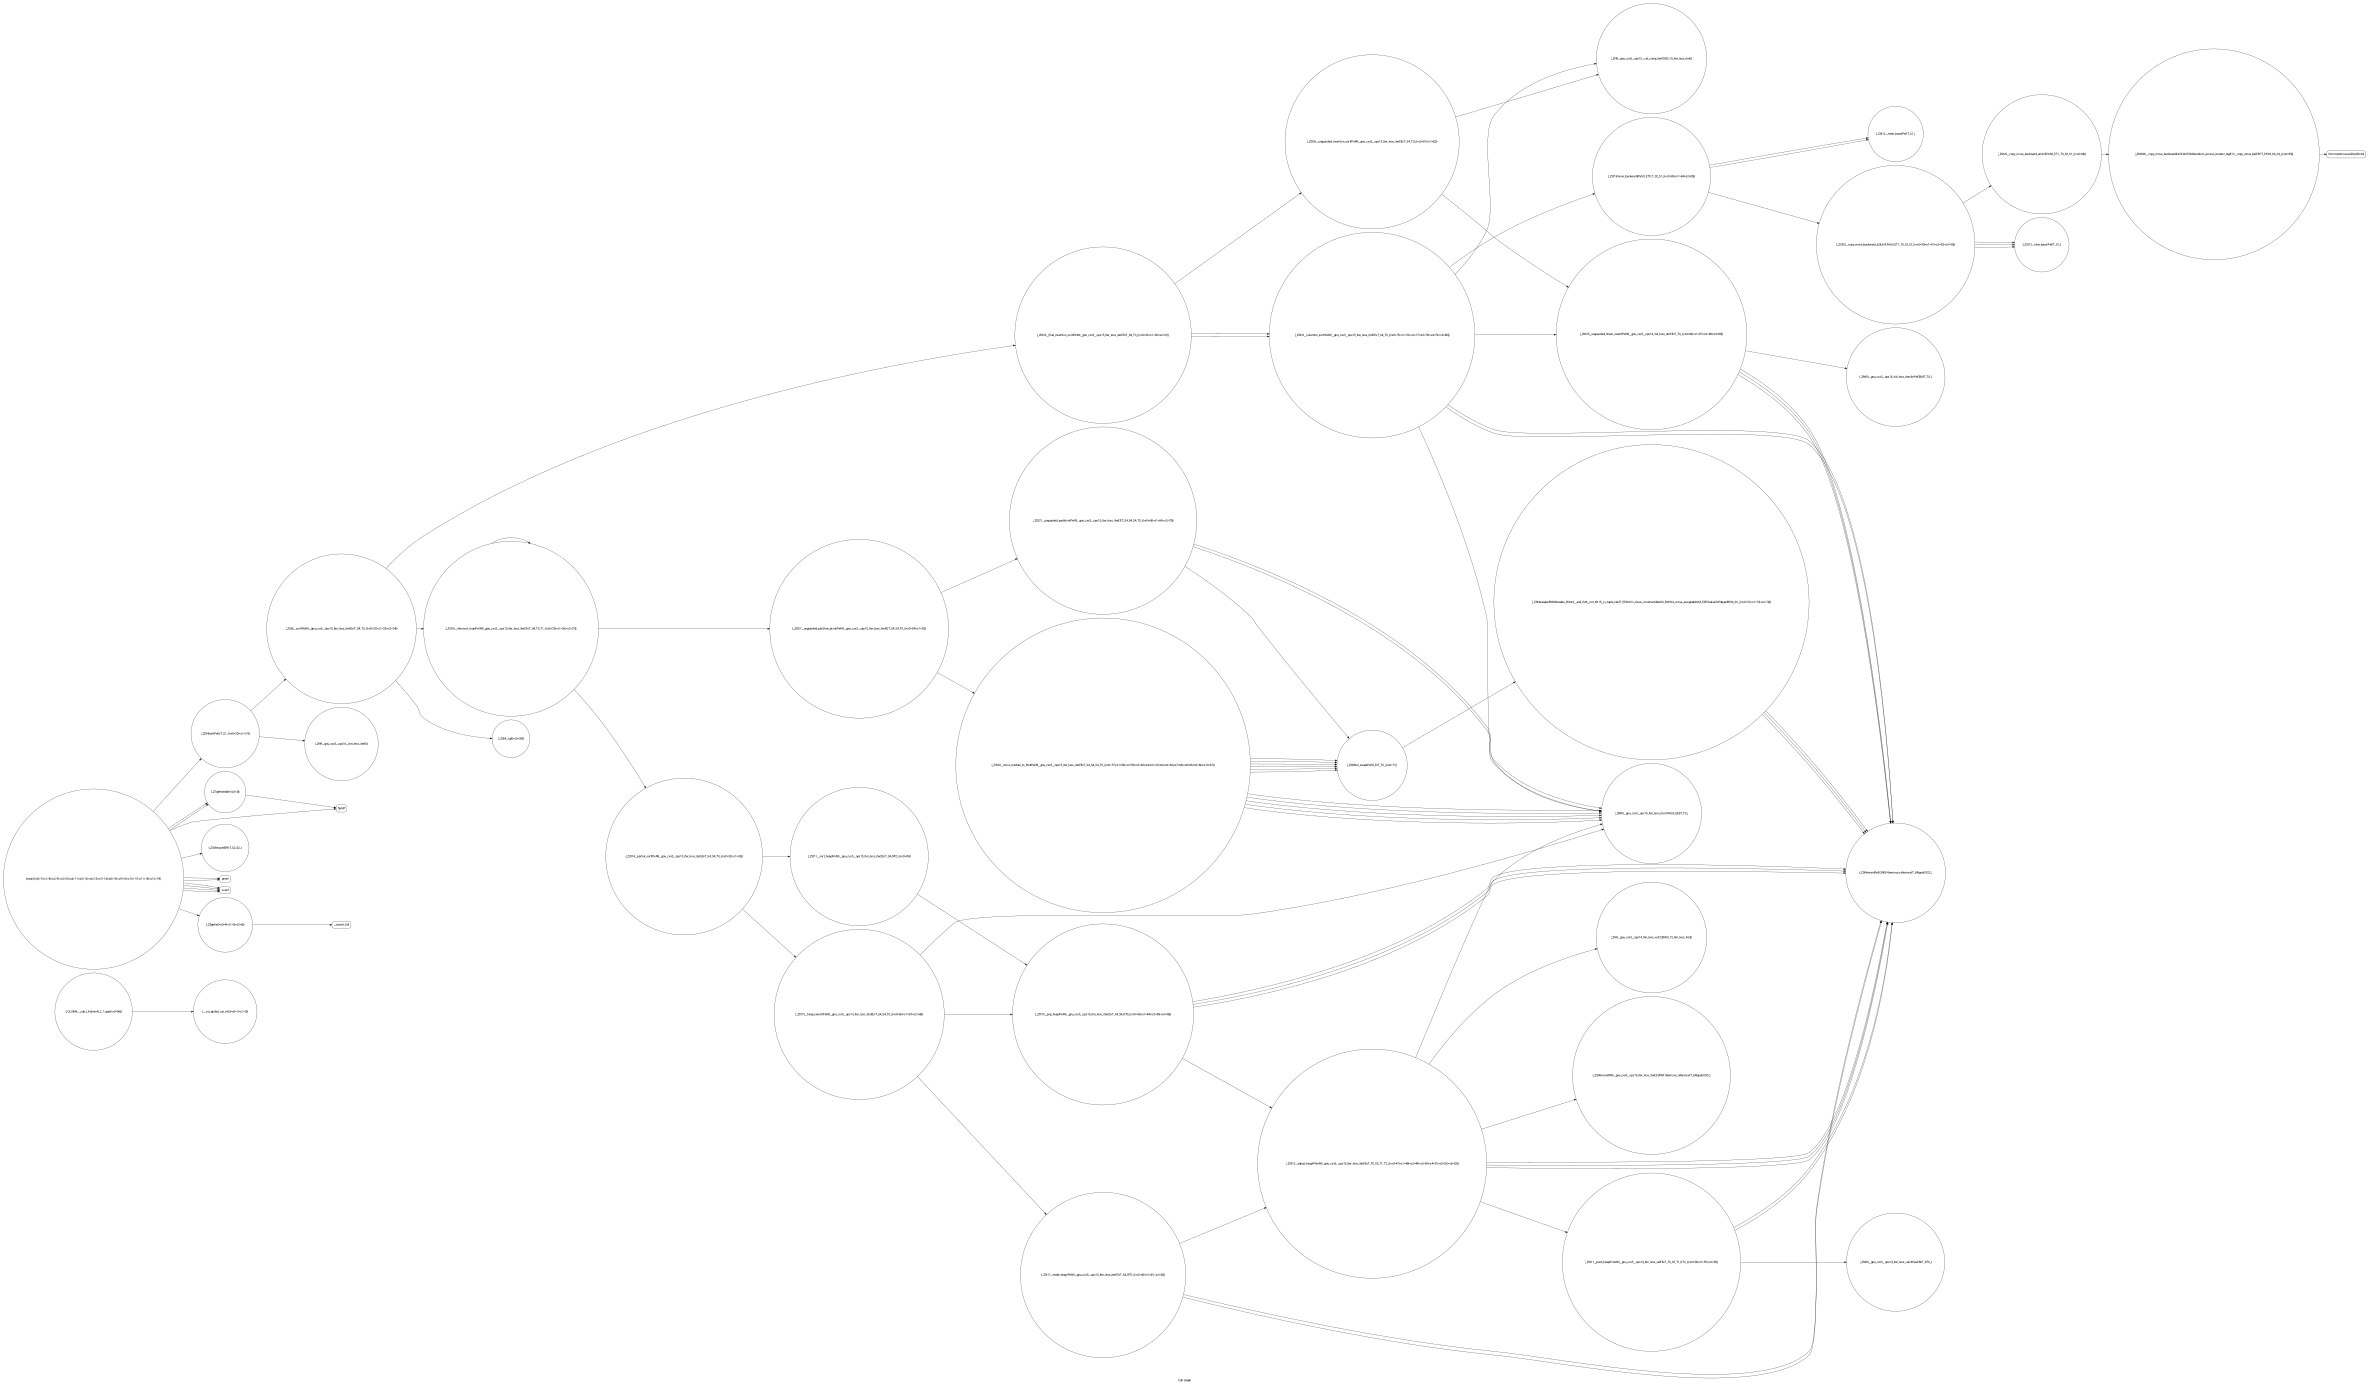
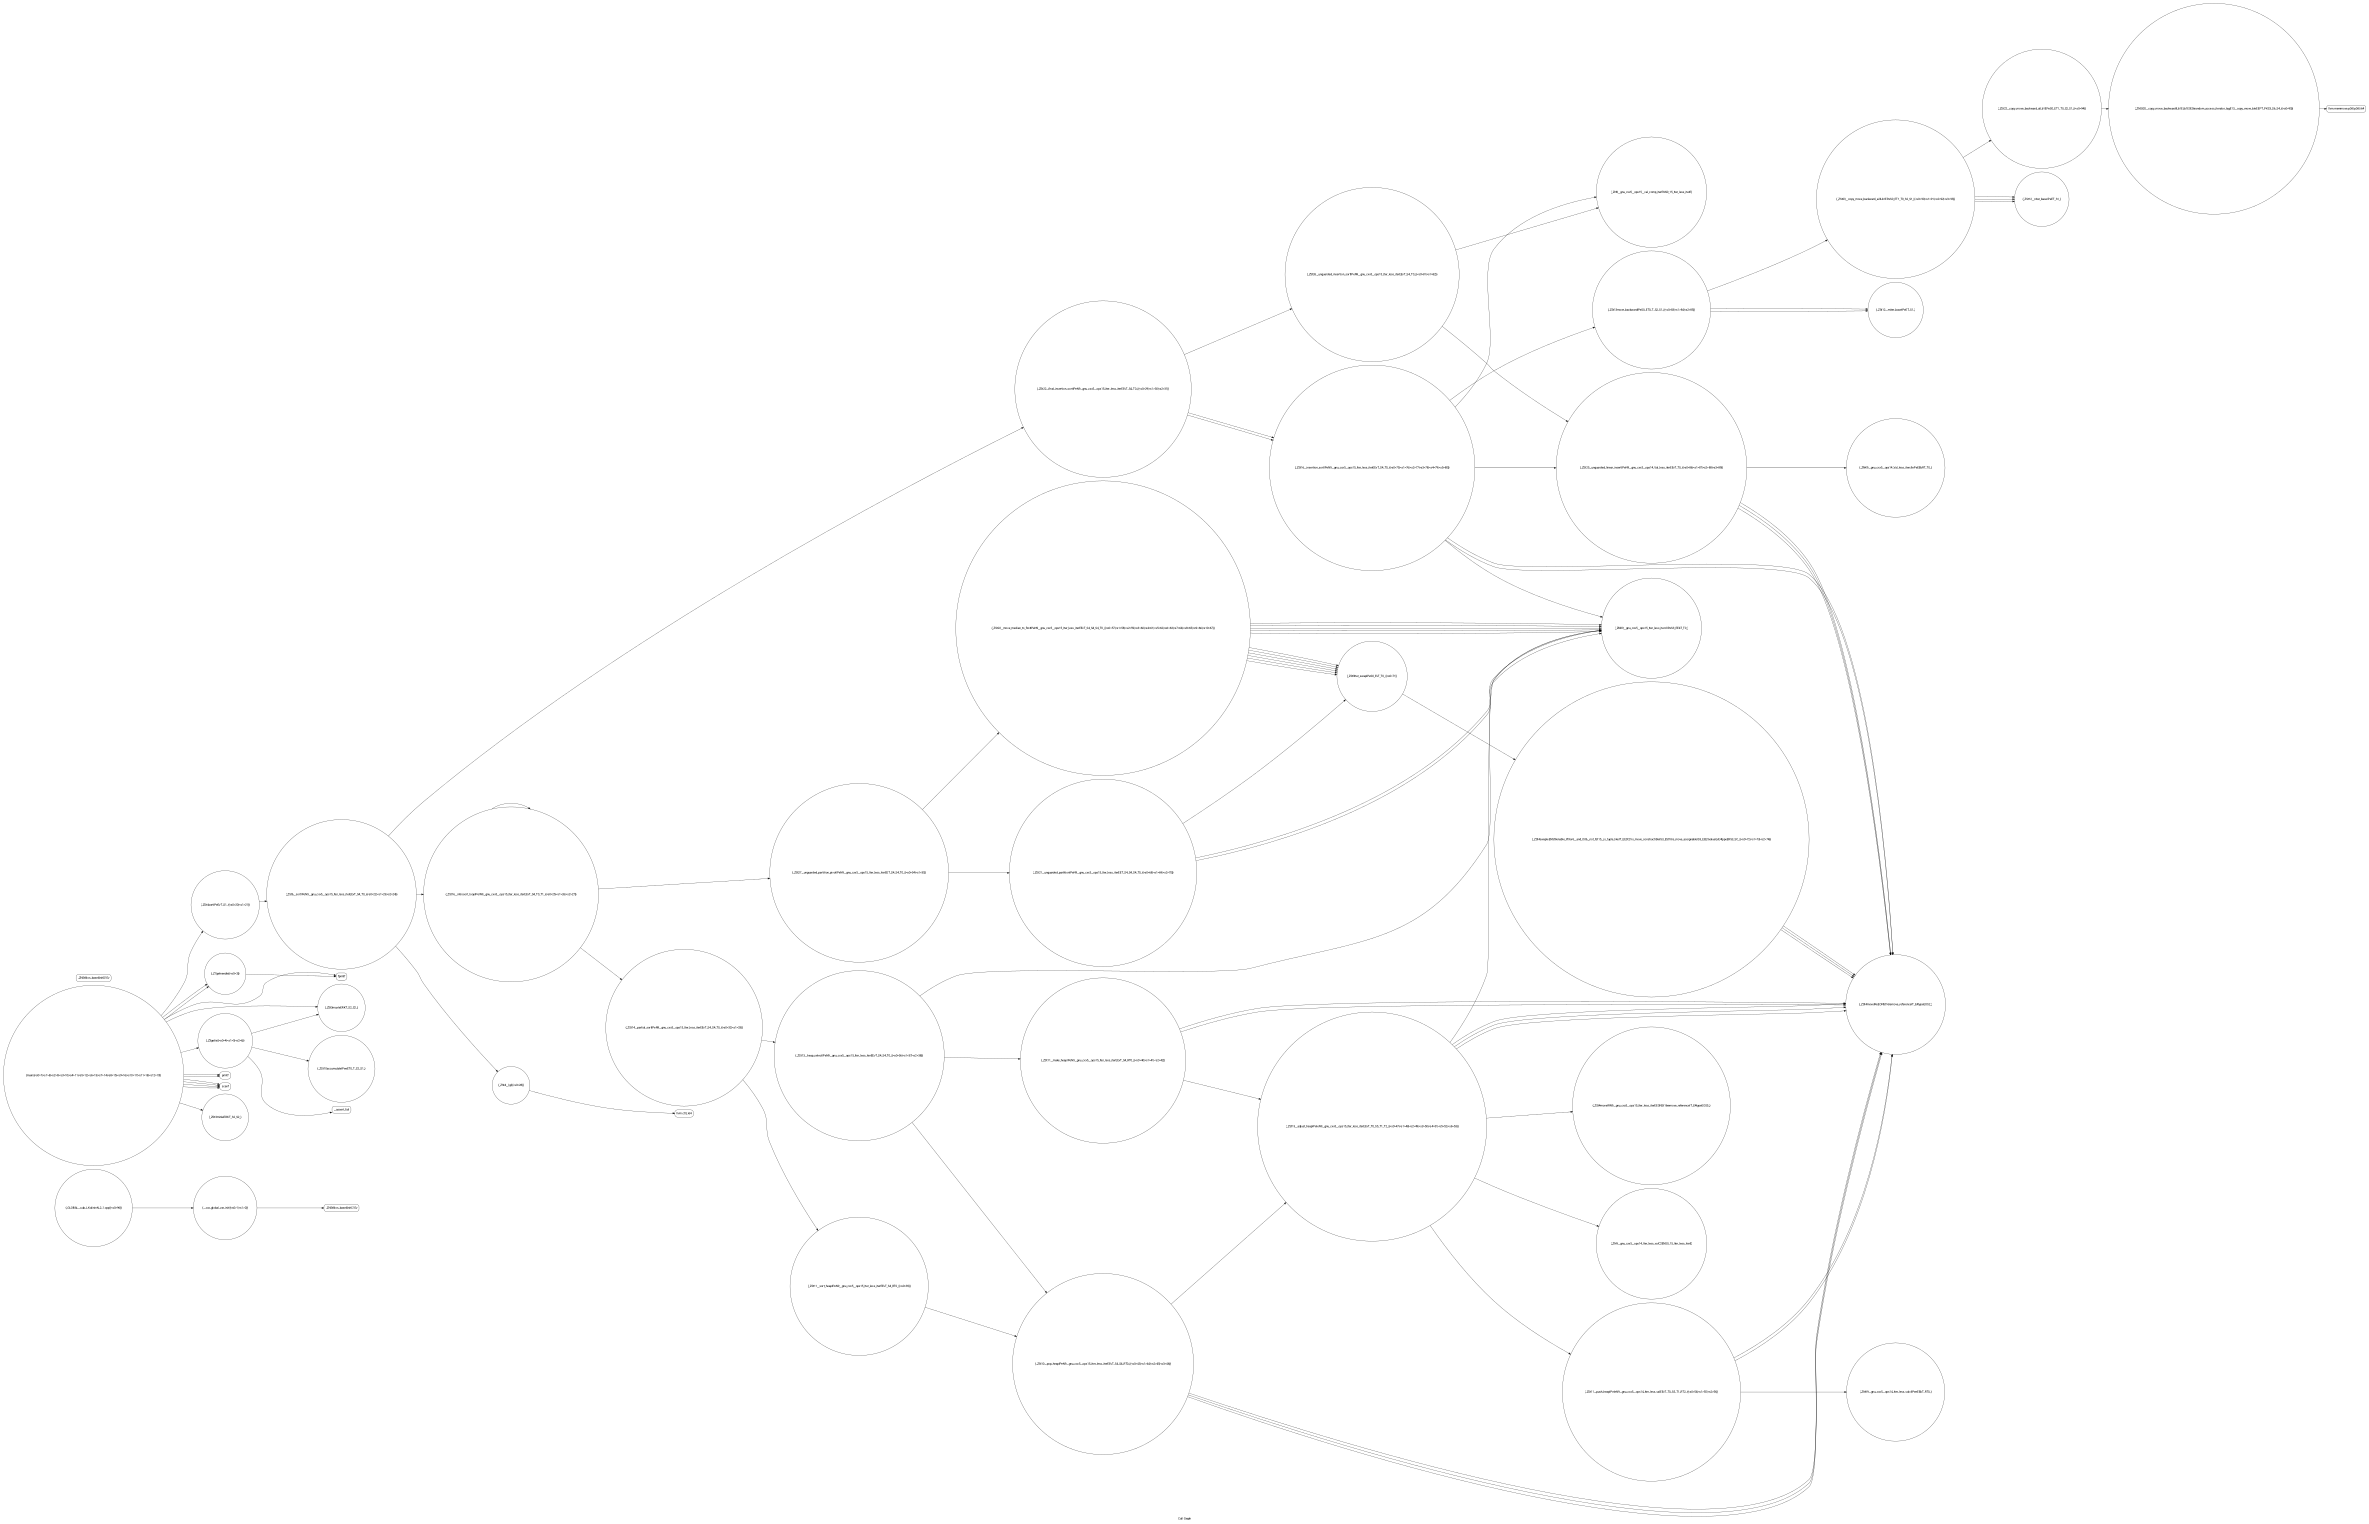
(341, 744) -> none
none -> (94, 978)
none -> (284, 1024)
none -> (341, 1069)
none -> (684, 1114)
none -> (225, 1117)
none -> (341, 1208)
